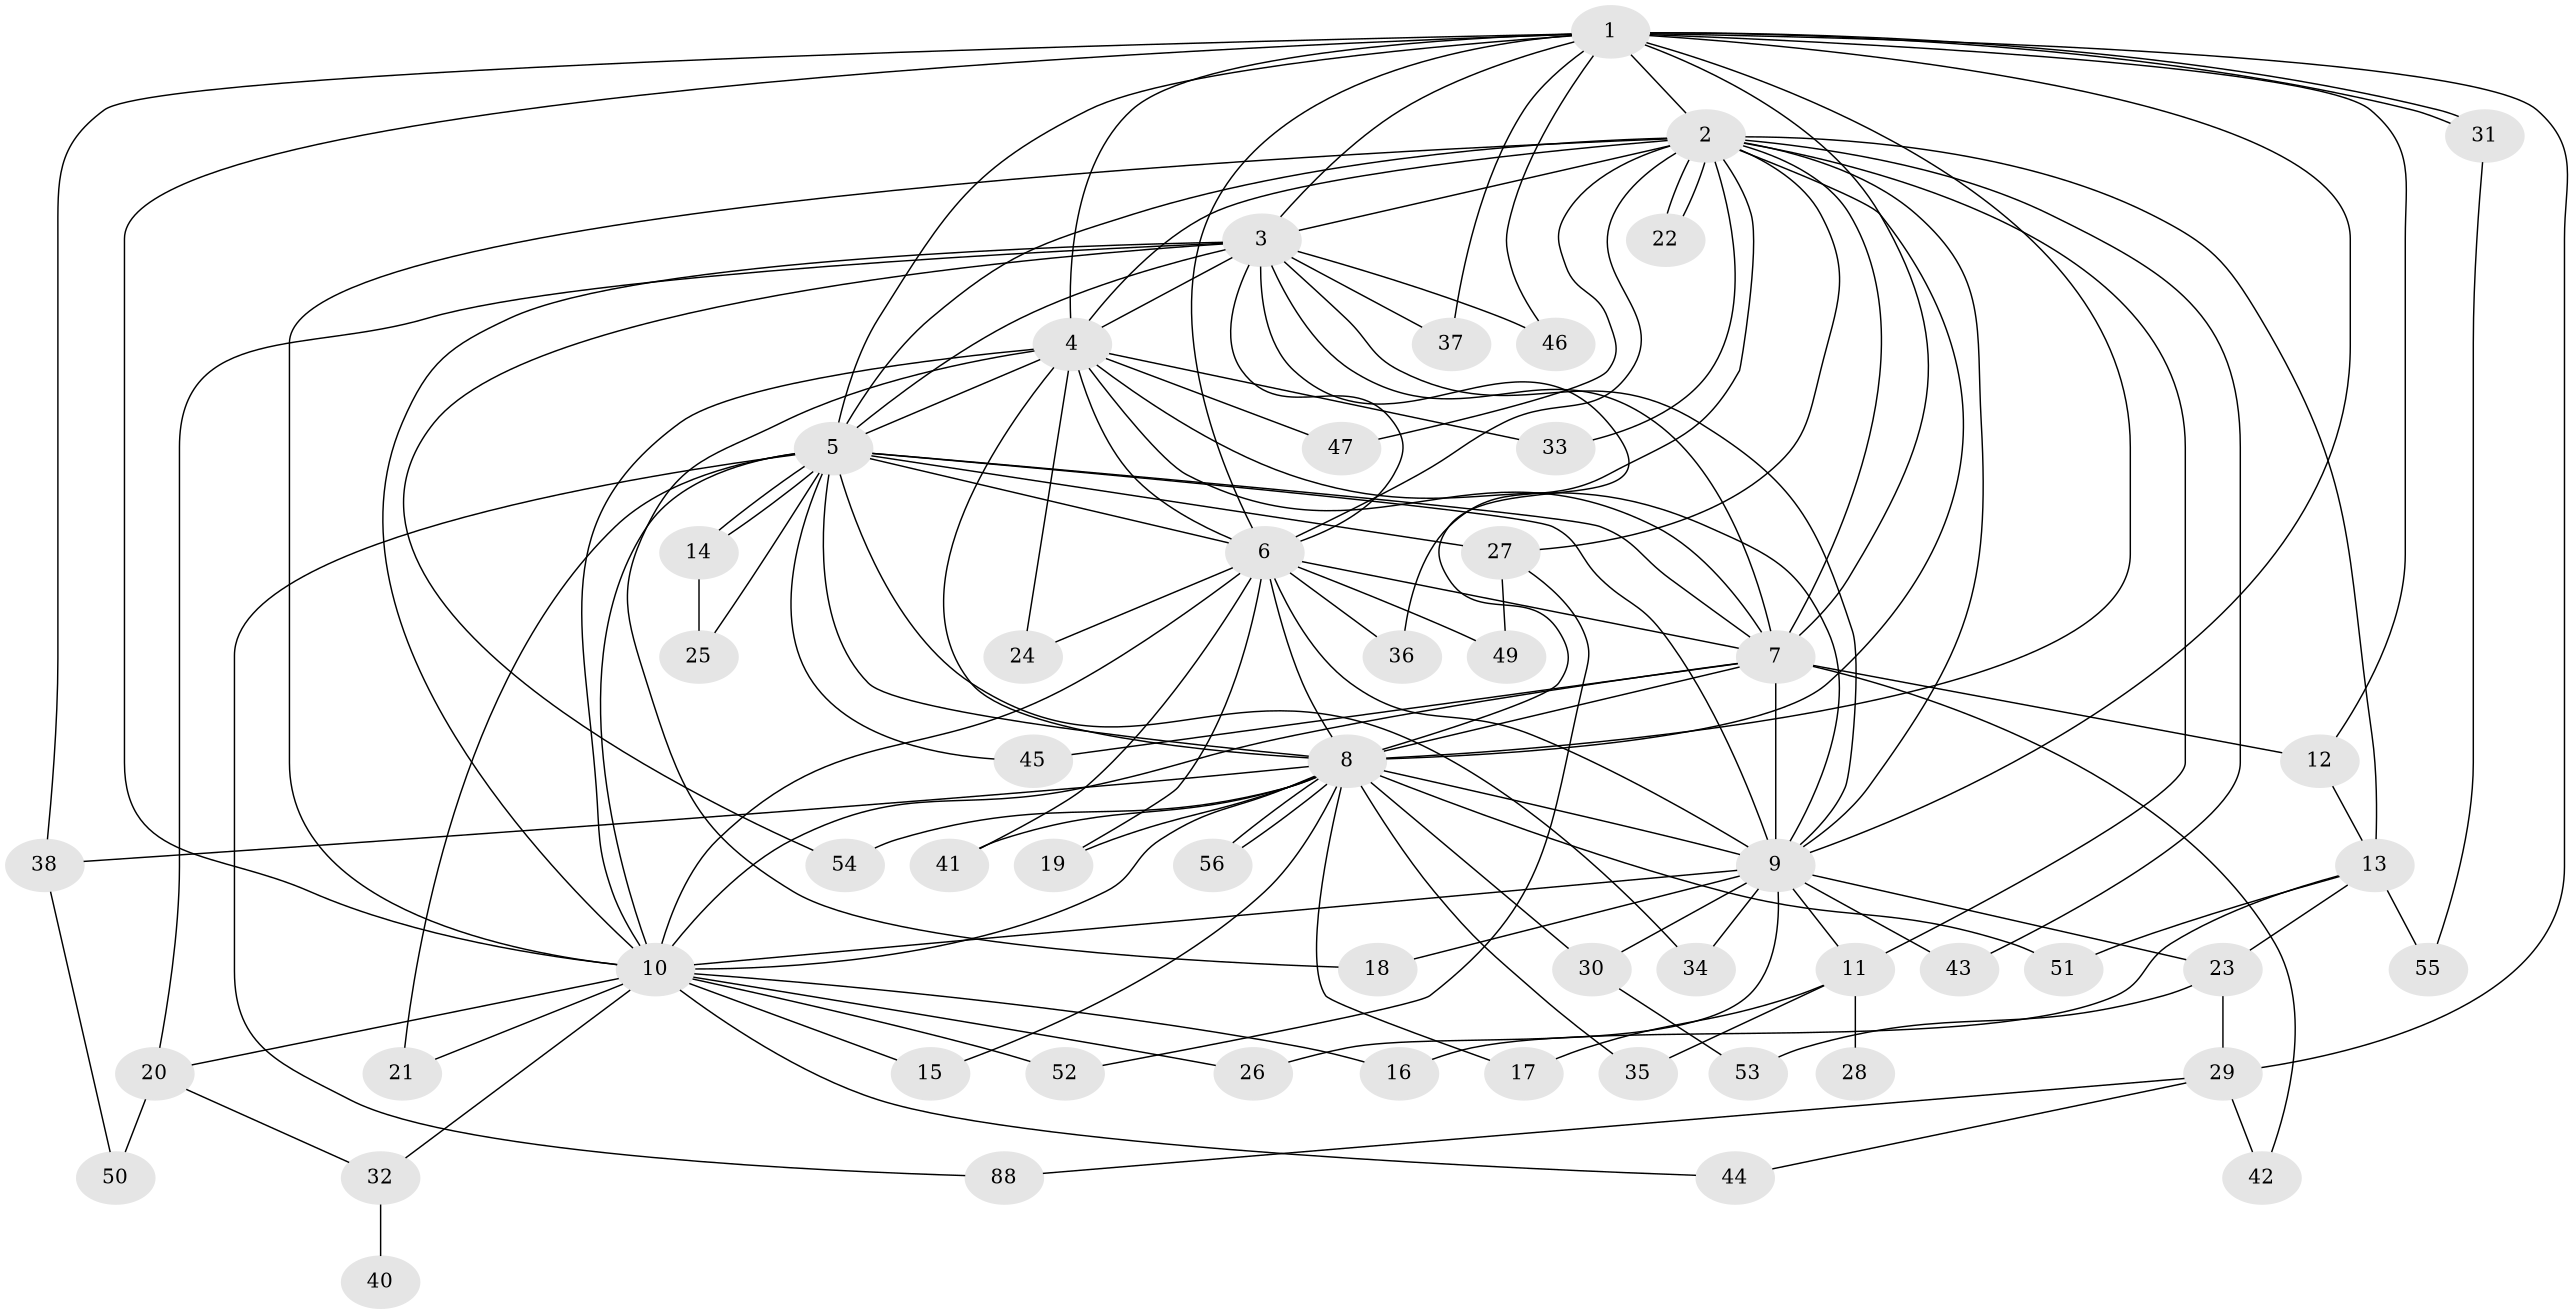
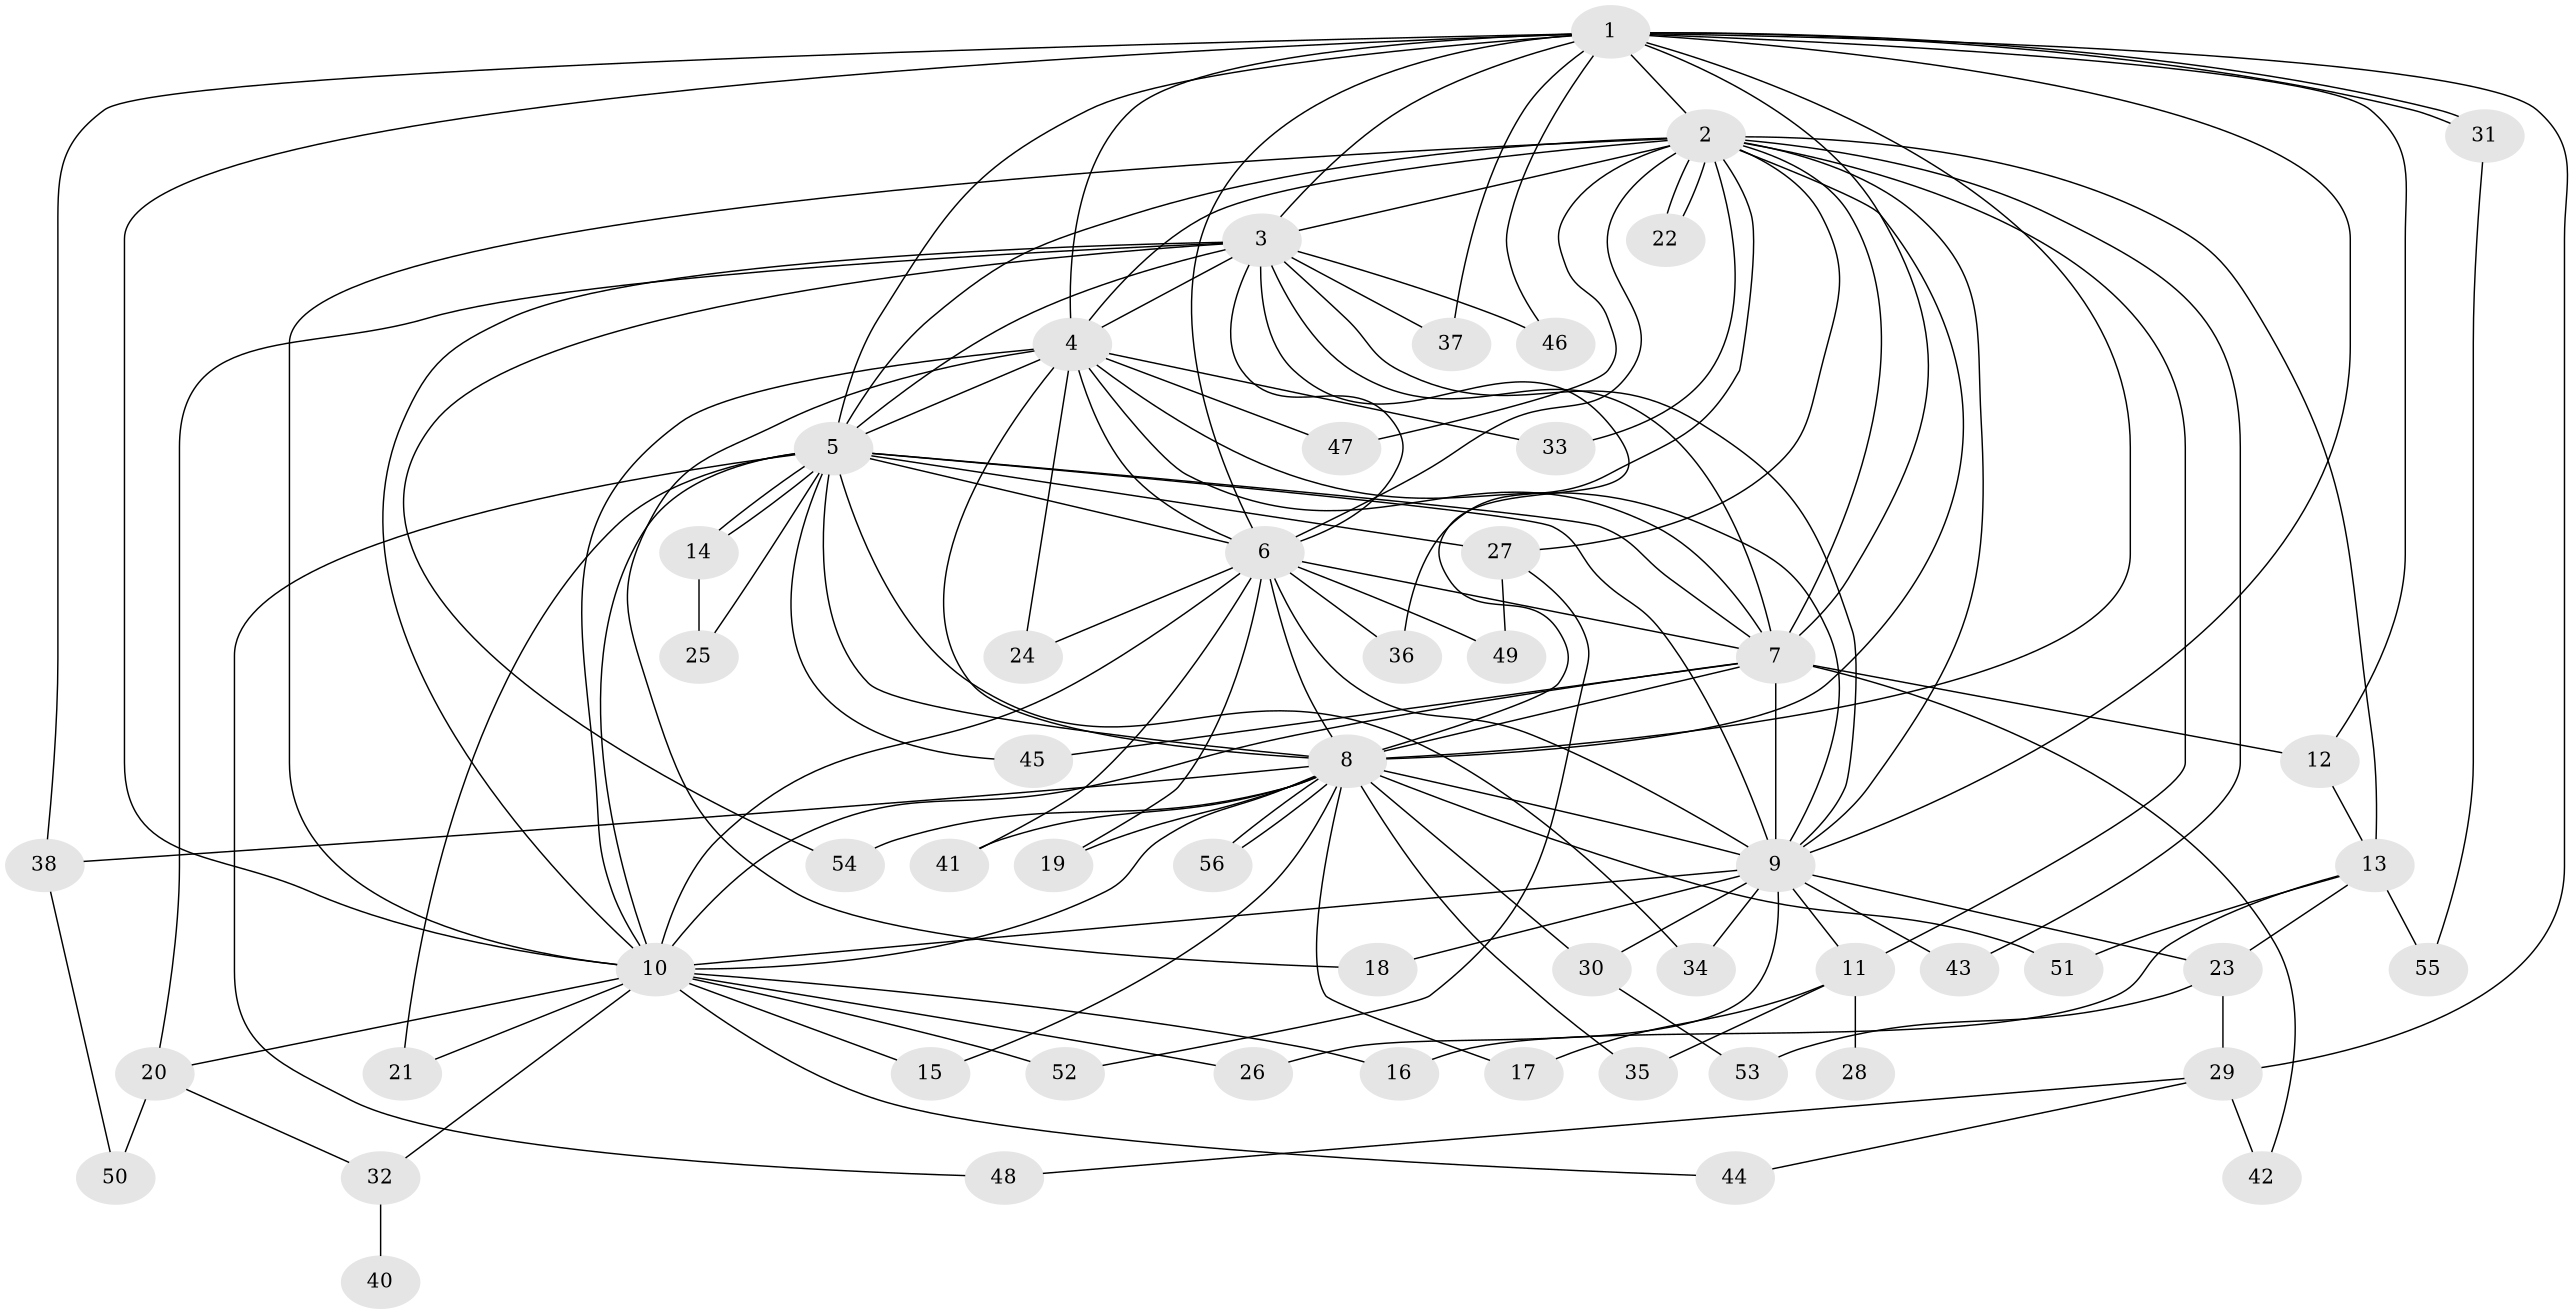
(1004, 1178) -> (1004, 1178)
